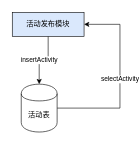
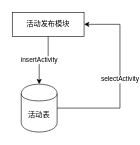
(48, 24) -> (48, 24)
